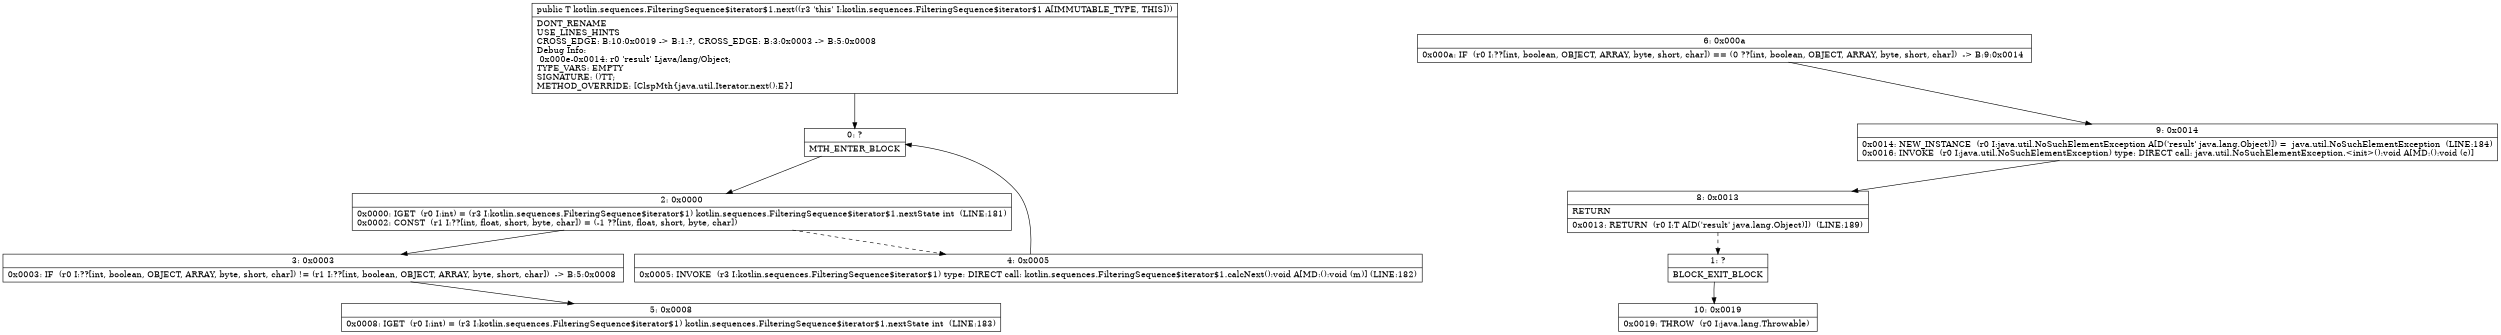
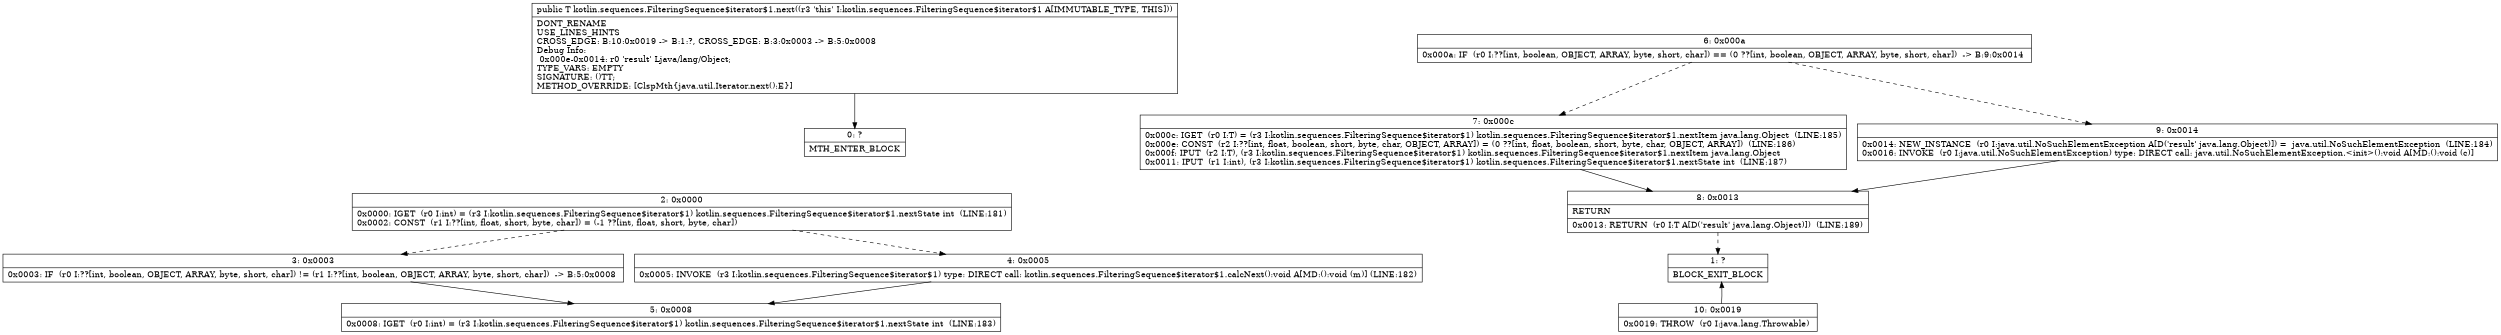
(1937, 93) -> (1937, 93)
none -> (1493, 142)
(777, 174) -> none
(997, 174) -> (853, 292)
(486, 242) -> (486, 242)
(1714, 290) -> (1722, 296)
